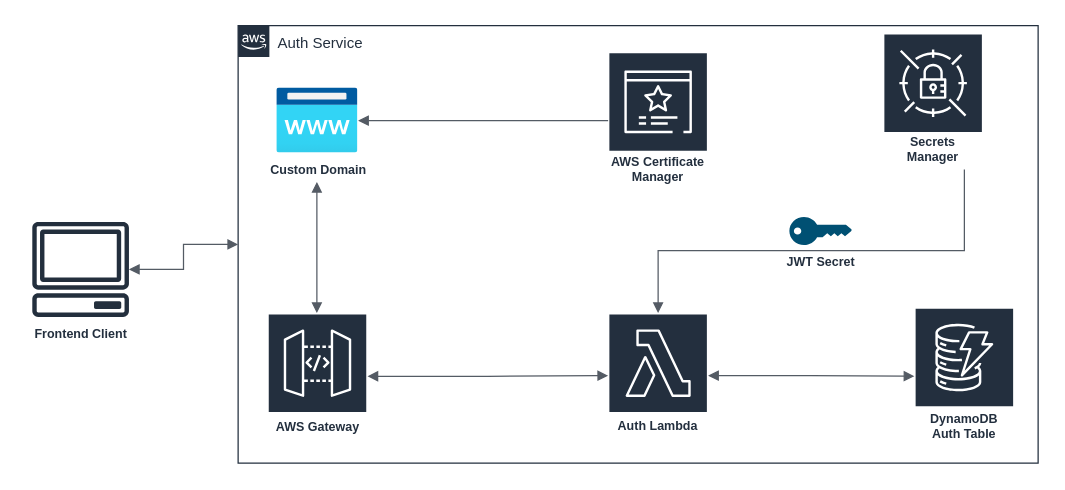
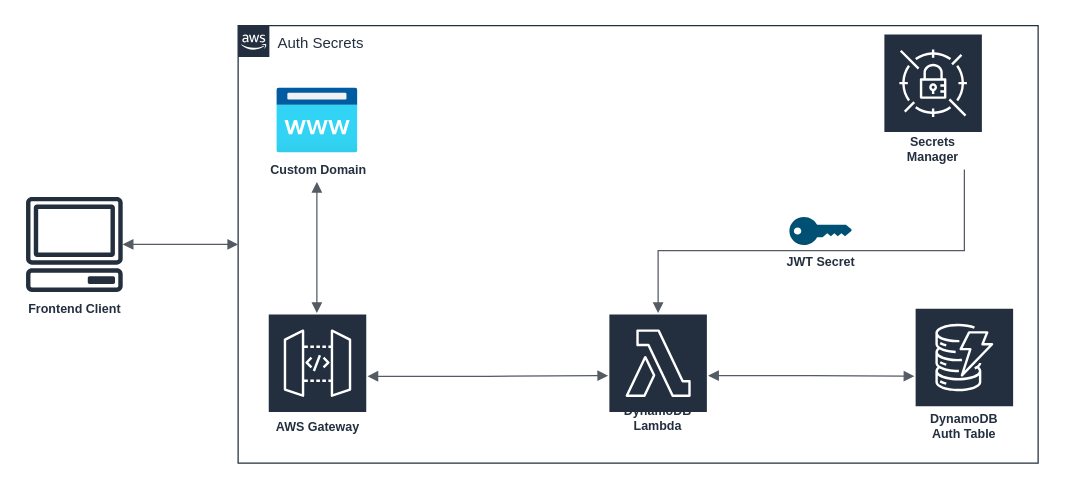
(325, 43) -> (327, 43)
(488, 121) -> none
(658, 121) -> none
(81, 269) -> (74, 244)
(658, 426) -> (658, 418)
